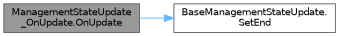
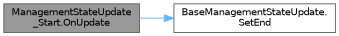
(72, 18) -> (72, 18)
